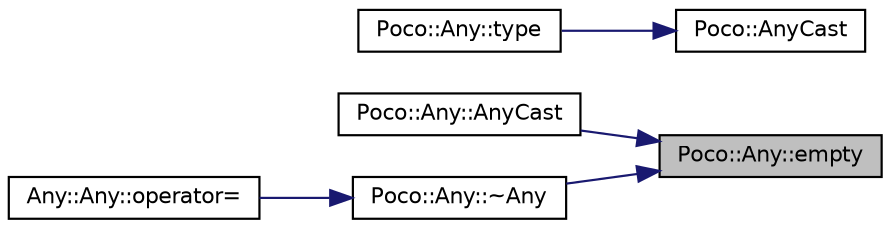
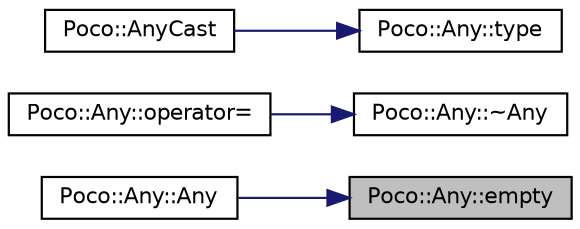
(607, 31) -> (286, 31)
(460, 114) -> (140, 198)
(602, 179) -> none
(134, 198) -> (140, 114)
